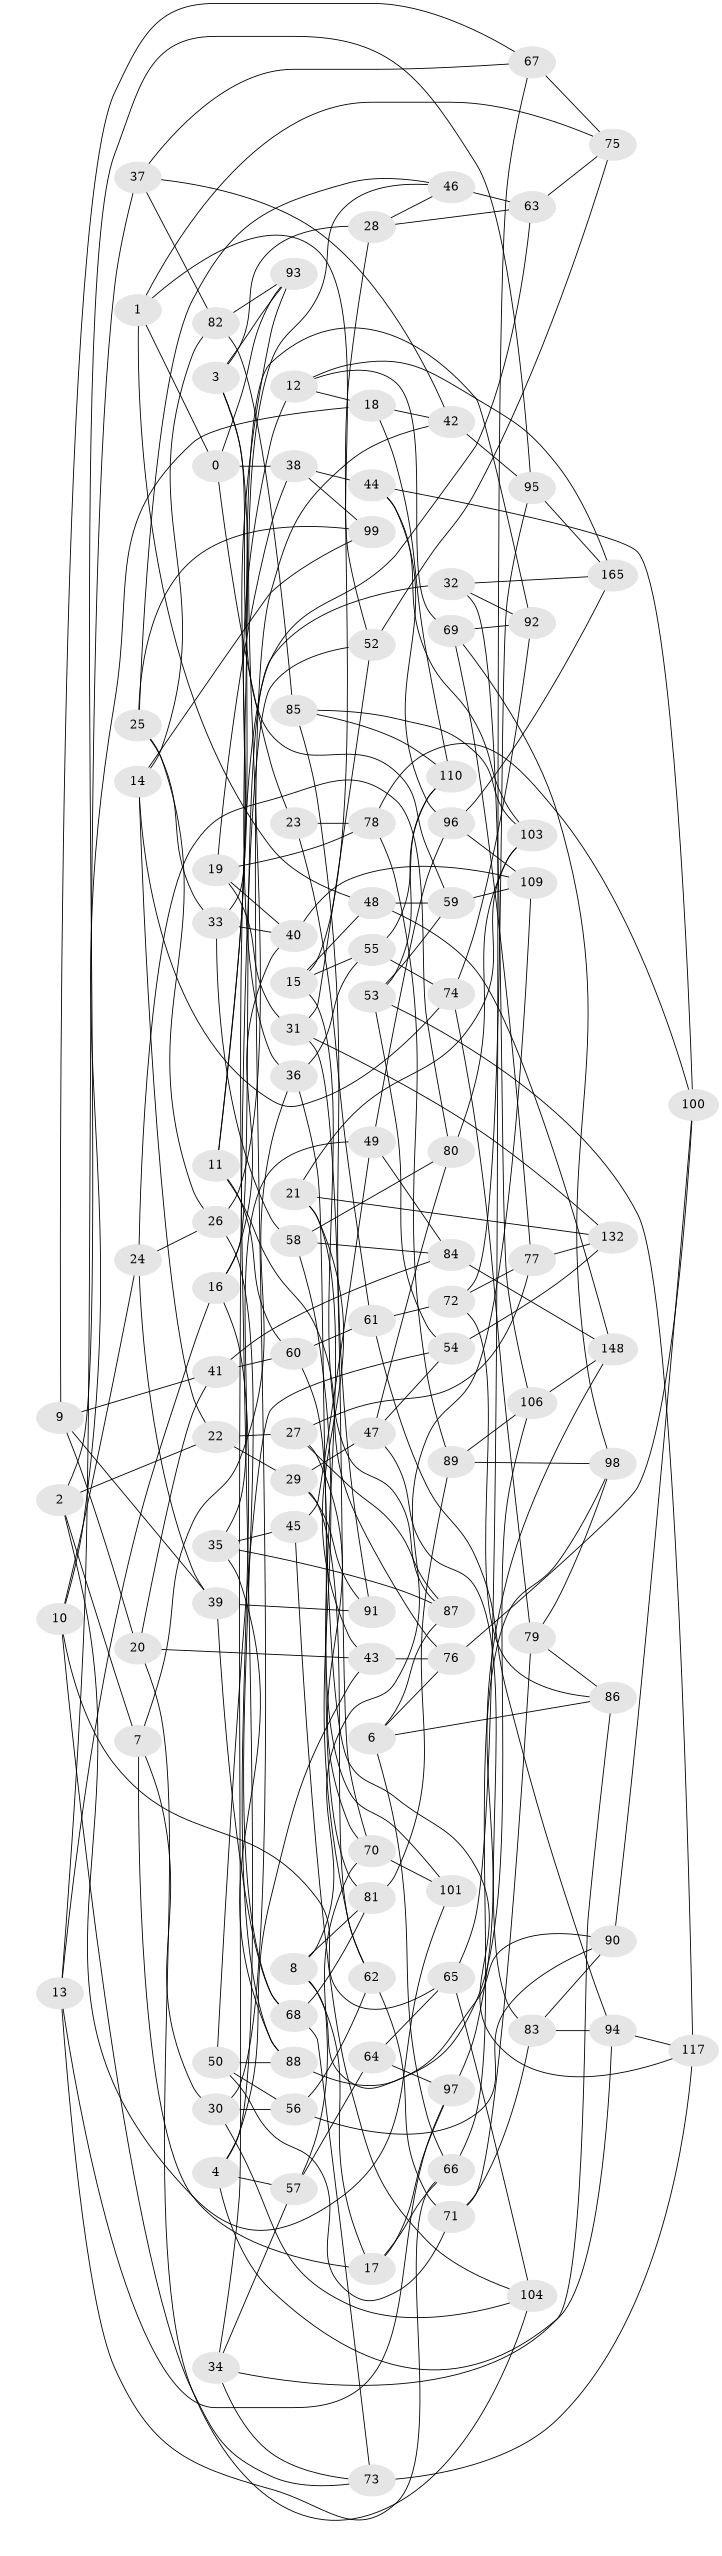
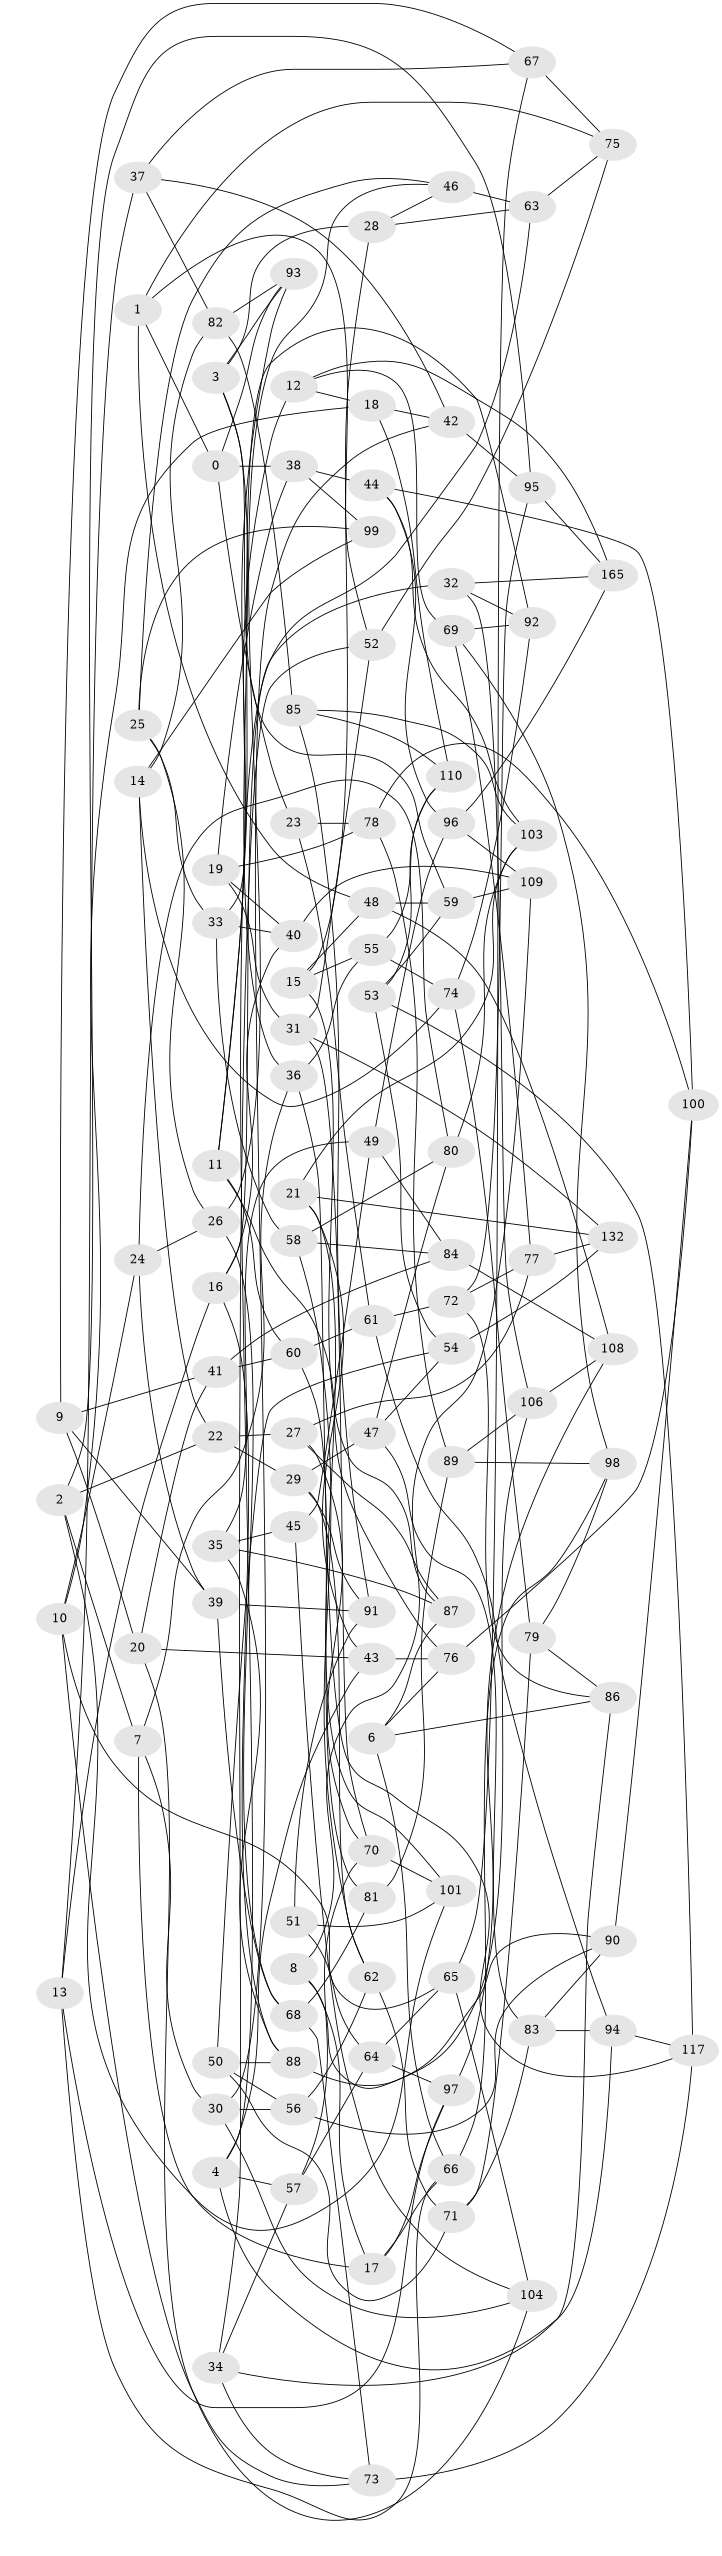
(613, 1349) -> (613, 1349)
none -> (294, 1922)
(336, 1931) -> none
